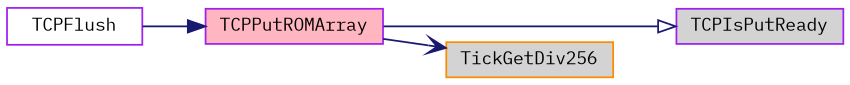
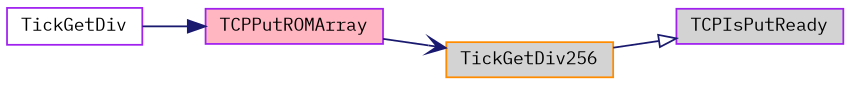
(75, 26) -> (75, 26)
(521, 26) -> (636, 44)
